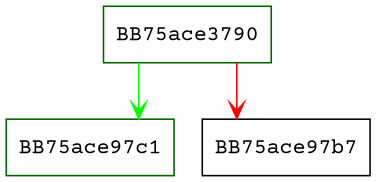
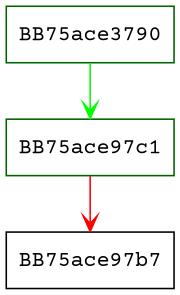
(237, 83) -> (90, 196)
